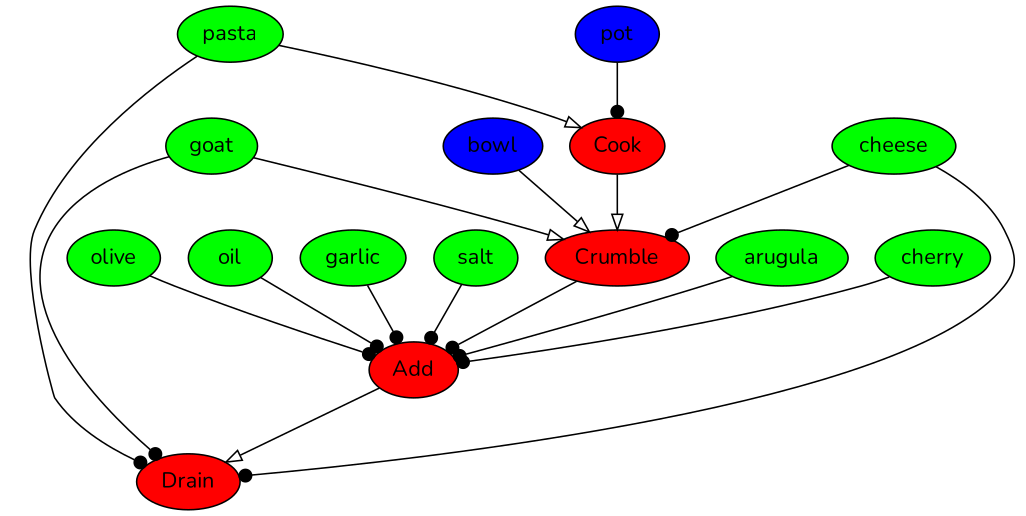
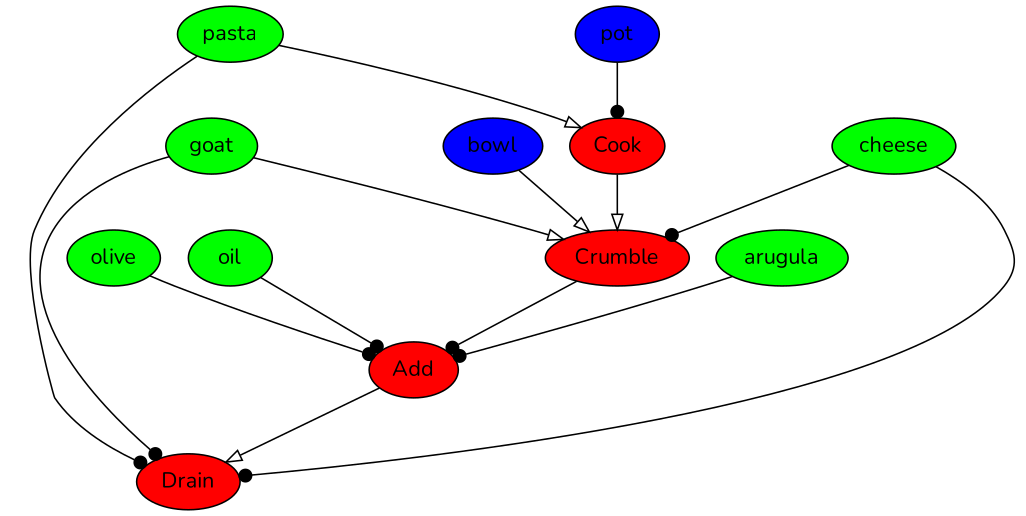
(353, 258) -> none
(476, 258) -> none
(933, 258) -> none
